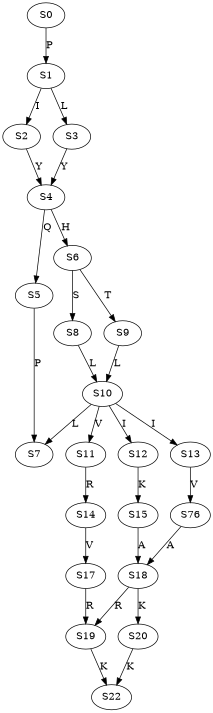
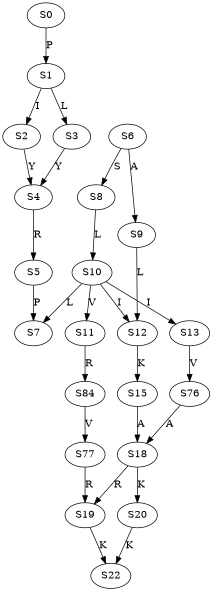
(58, 224) -> none
(47, 228) -> (37, 235)
(108, 296) -> (134, 167)
(114, 360) -> (137, 280)
(86, 515) -> (85, 394)
(86, 576) -> (85, 455)
